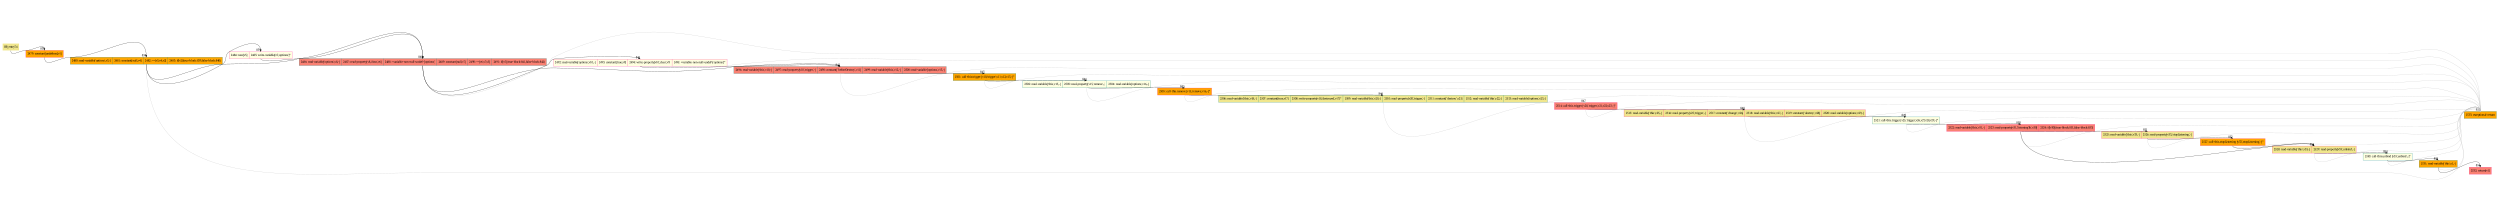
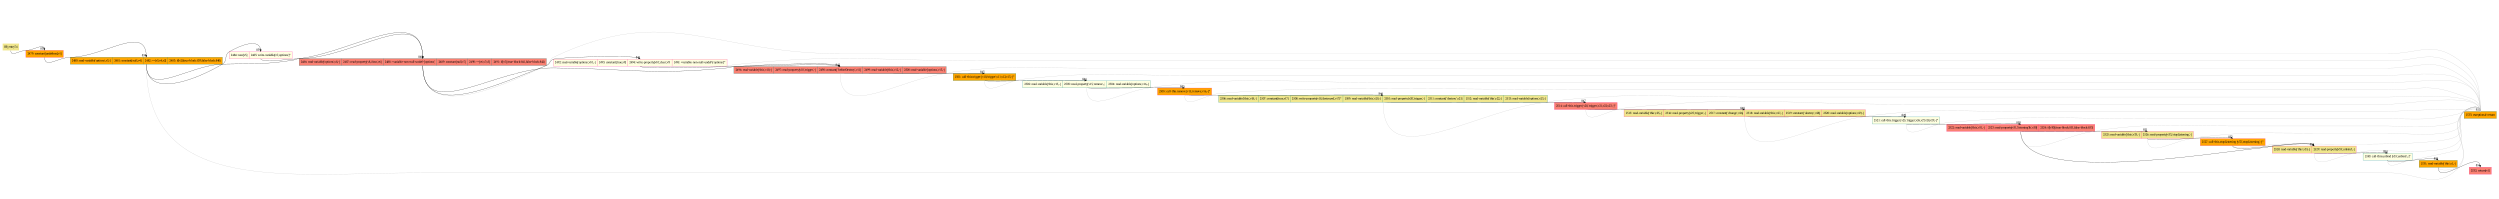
(1483, 102) -> (1483, 102)
